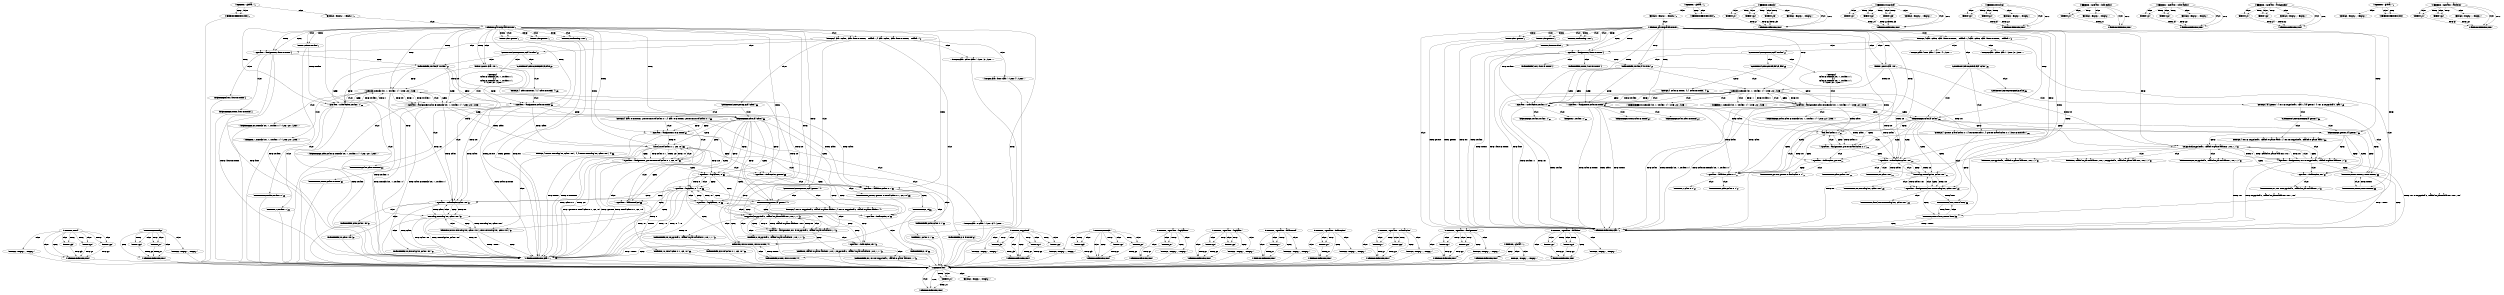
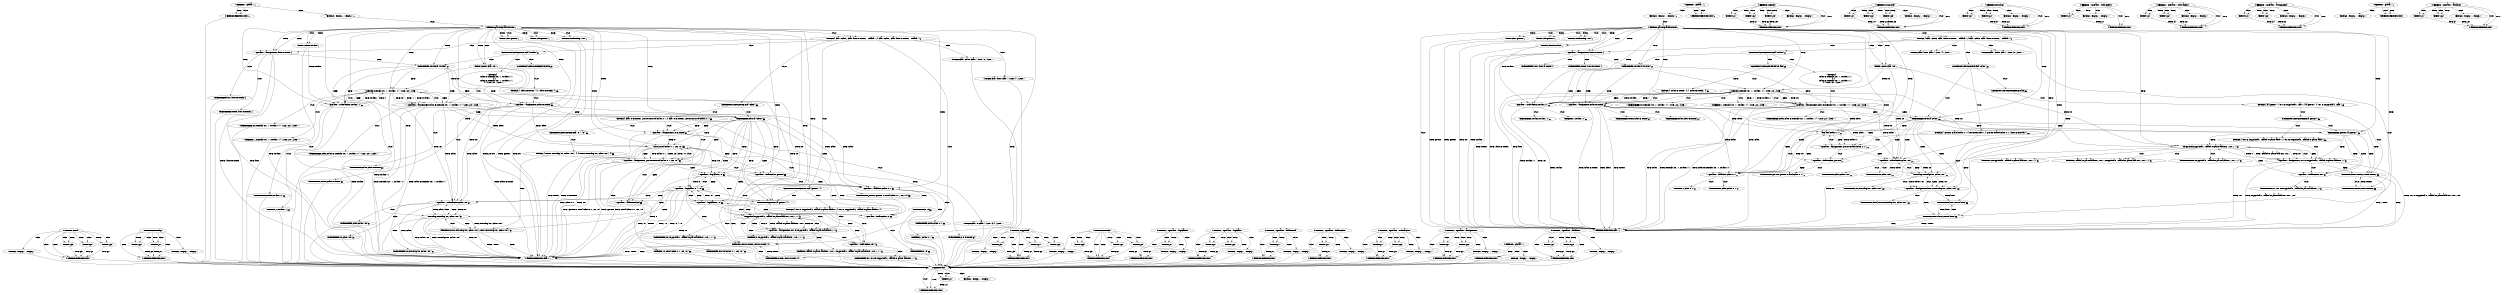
none -> (568, 133)
(916, 182) -> (916, 182)
(845, 189) -> none
